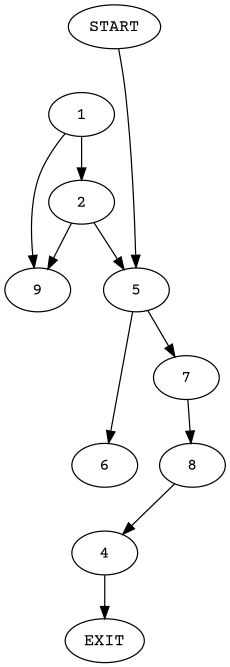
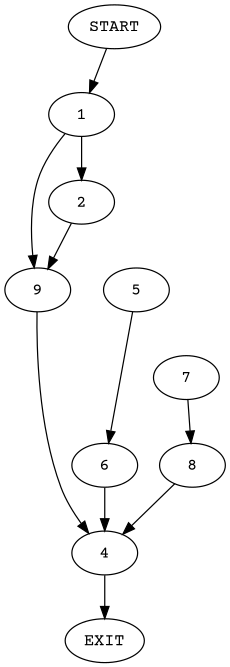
(131, 151) -> (100, 65)
(106, 241) -> none
(158, 328) -> none
none -> (44, 421)
none -> (105, 503)
